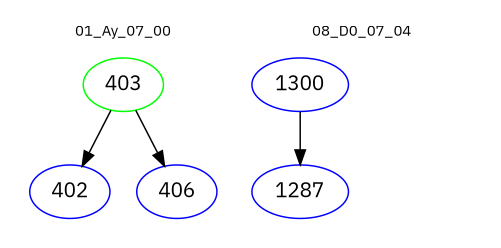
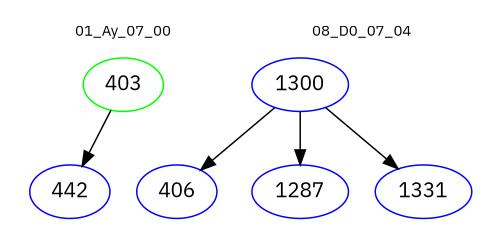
(147, 132) -> (250, 129)
(70, 192) -> (70, 192)
none -> (424, 192)
